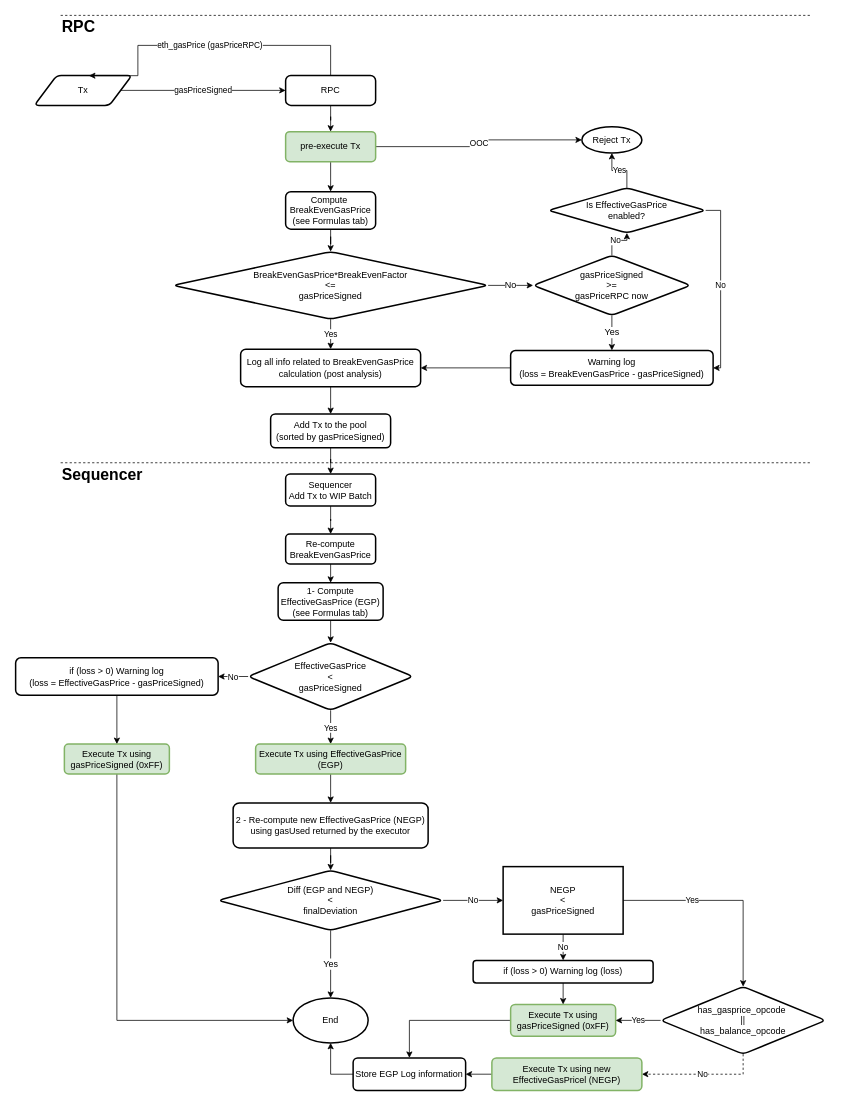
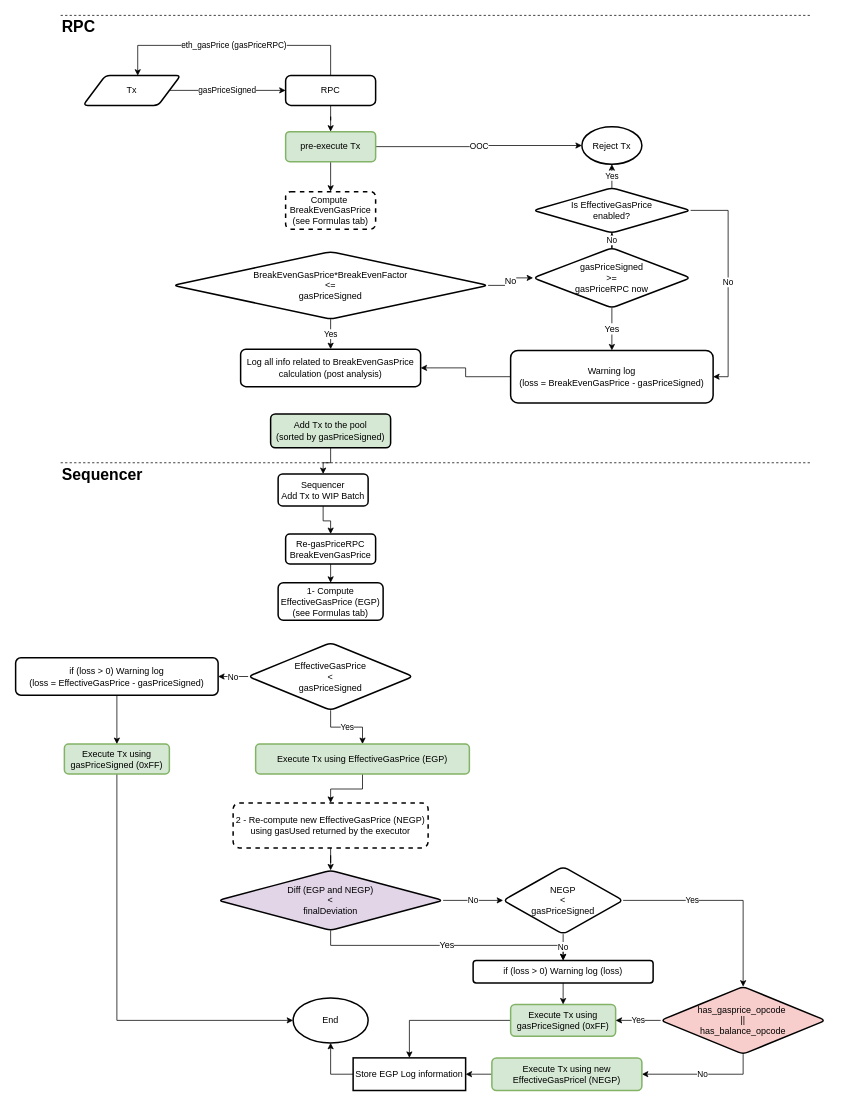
(83, 90) -> (132, 90)
(612, 140) -> (612, 146)
(330, 210) -> (330, 210)
(627, 210) -> (612, 210)
(330, 243) -> none
(612, 285) -> (612, 278)
(612, 368) -> (612, 377)
(330, 398) -> none
(330, 431) -> (330, 431)
(330, 490) -> (323, 490)
(330, 549) -> (330, 549)
(330, 629) -> none
(330, 759) -> (362, 759)
(330, 825) -> (330, 825)
(330, 900) -> (330, 900)
(563, 900) -> (563, 900)
(330, 968) -> (443, 945)
(743, 1020) -> (743, 1020)
(409, 1074) -> (409, 1074)
(735, 1074) -> (735, 1074)
